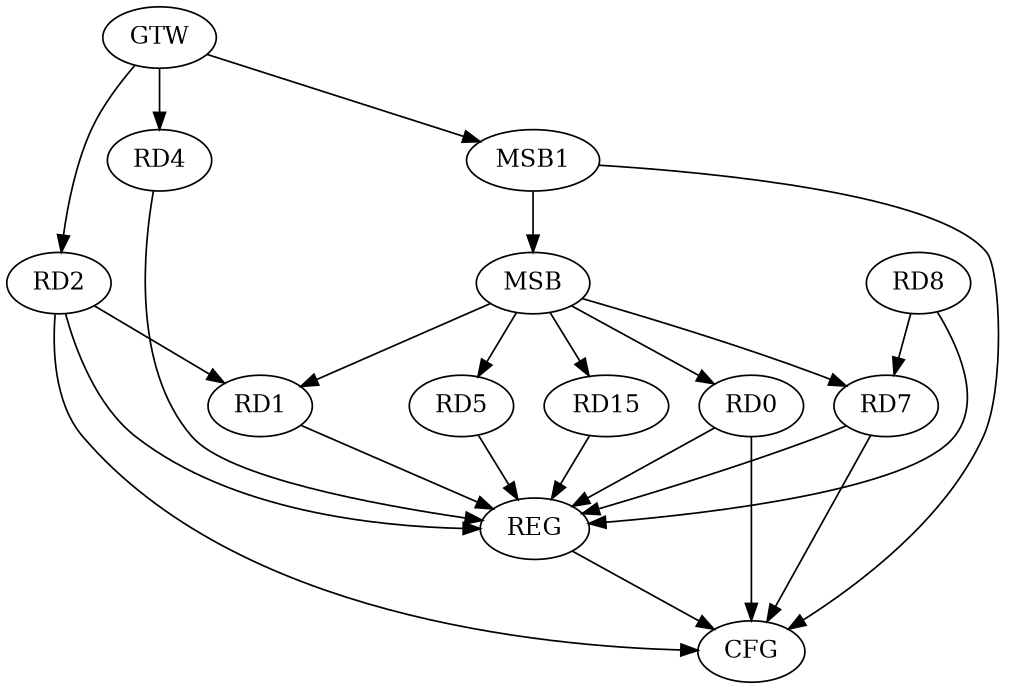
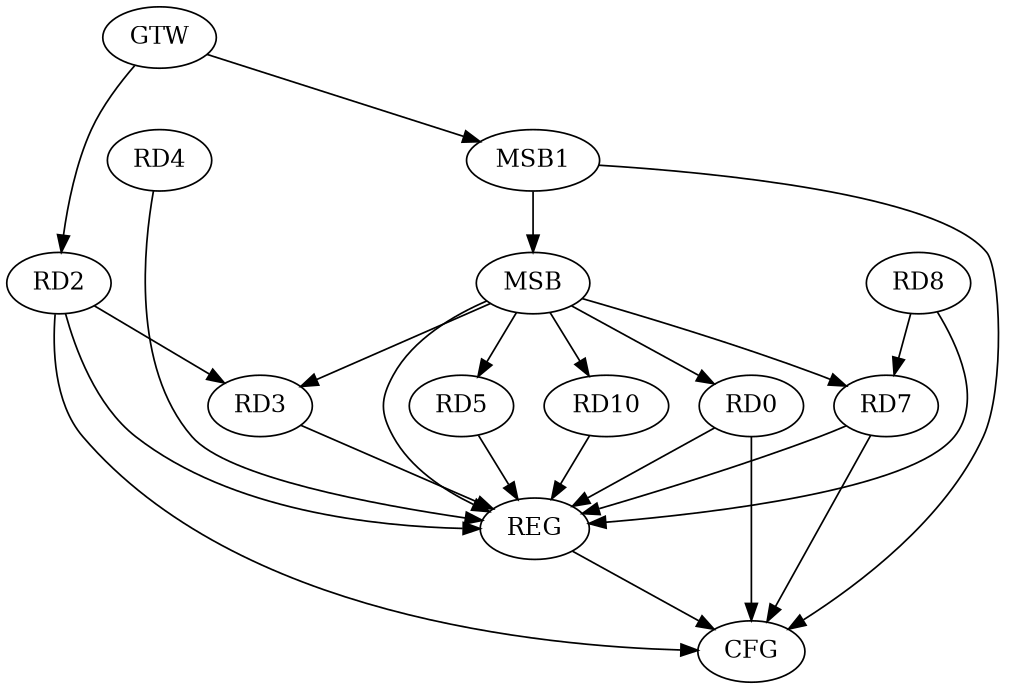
(160, 91) -> none
none -> (384, 398)
(260, 406) -> (260, 406)
(606, 406) -> (606, 406)
